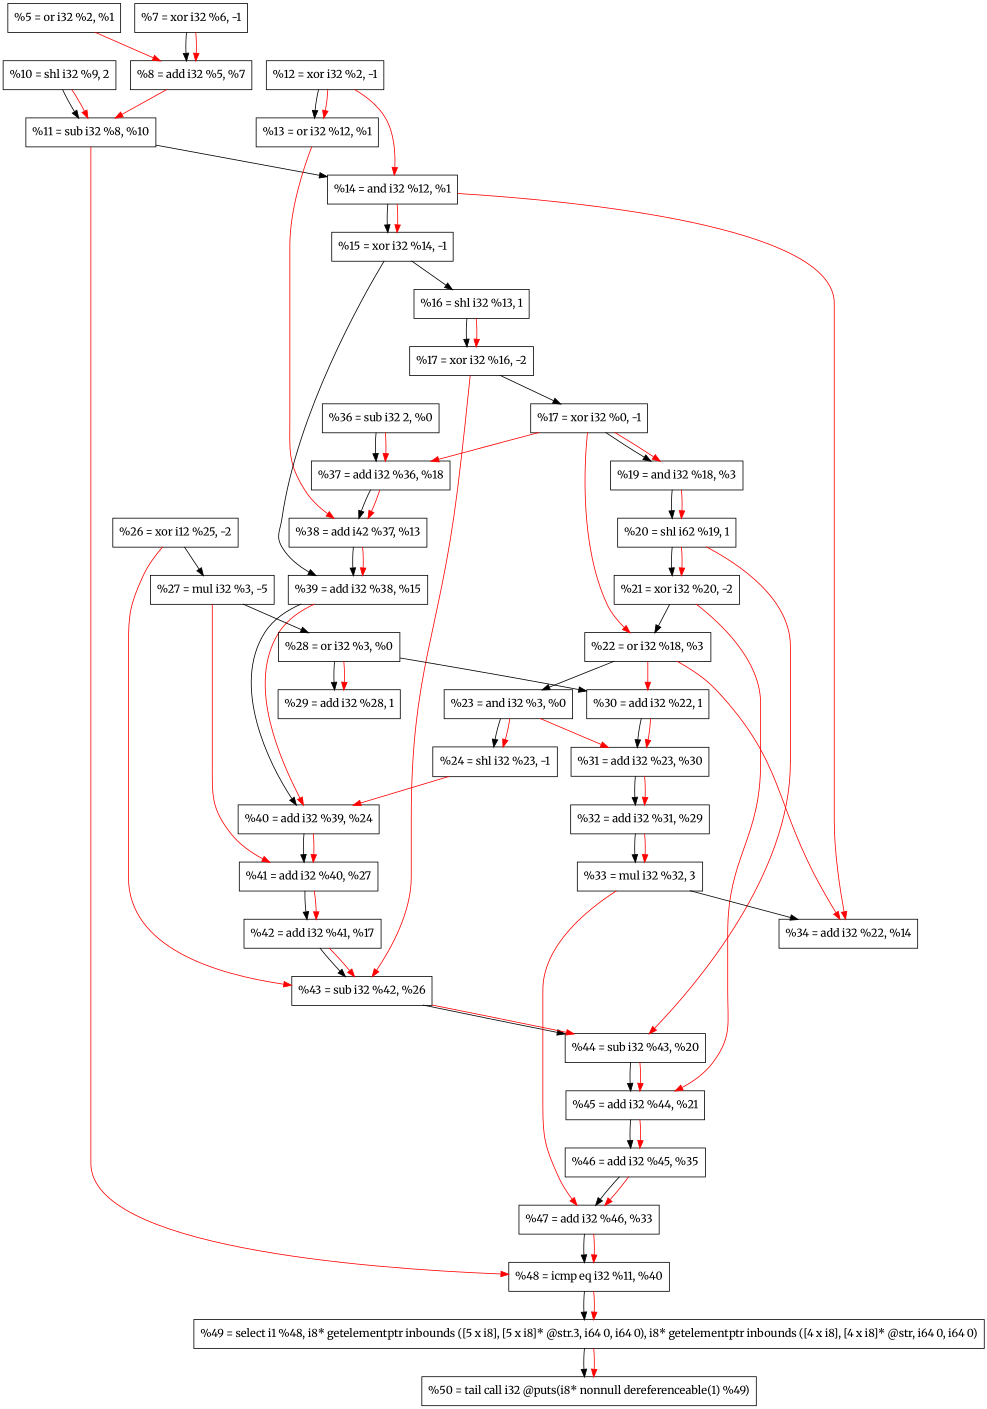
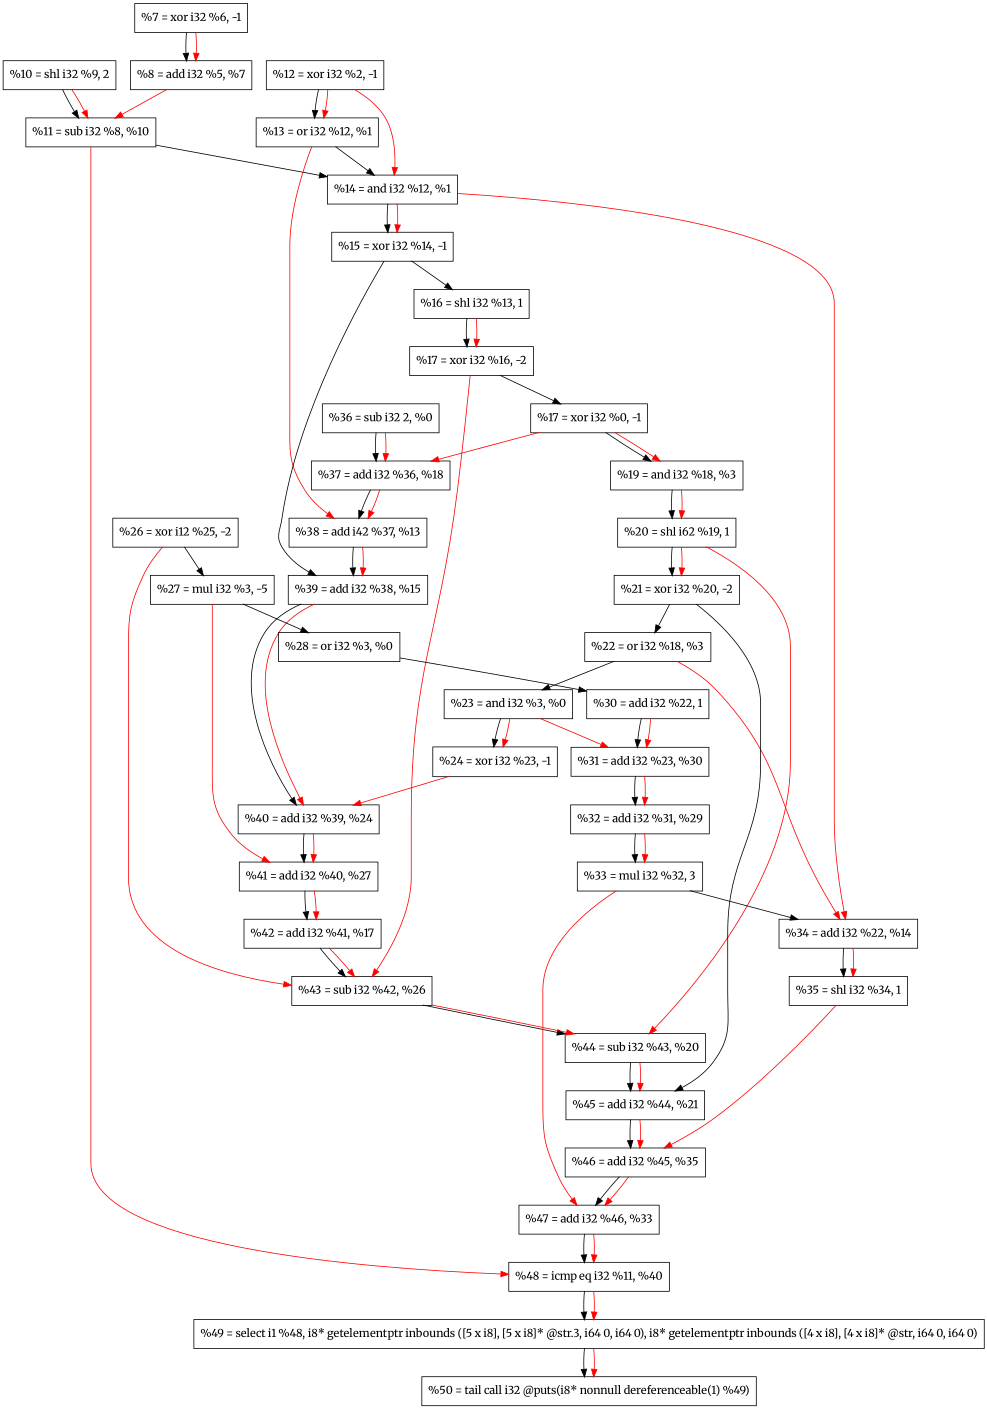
(64, 18) -> none
none -> (352, 159)
(588, 534) -> none
(648, 672) -> none
(339, 704) -> none
(495, 762) -> (495, 762)
(746, 844) -> (746, 844)
none -> (848, 991)
